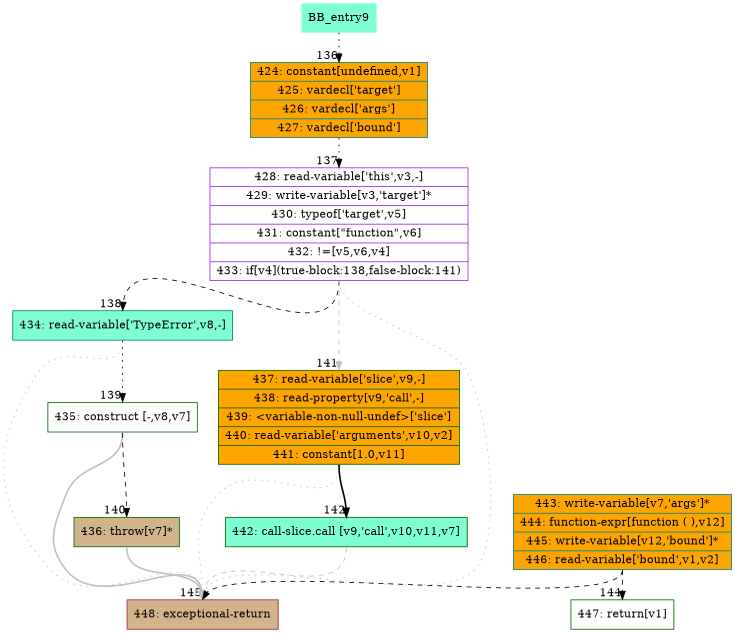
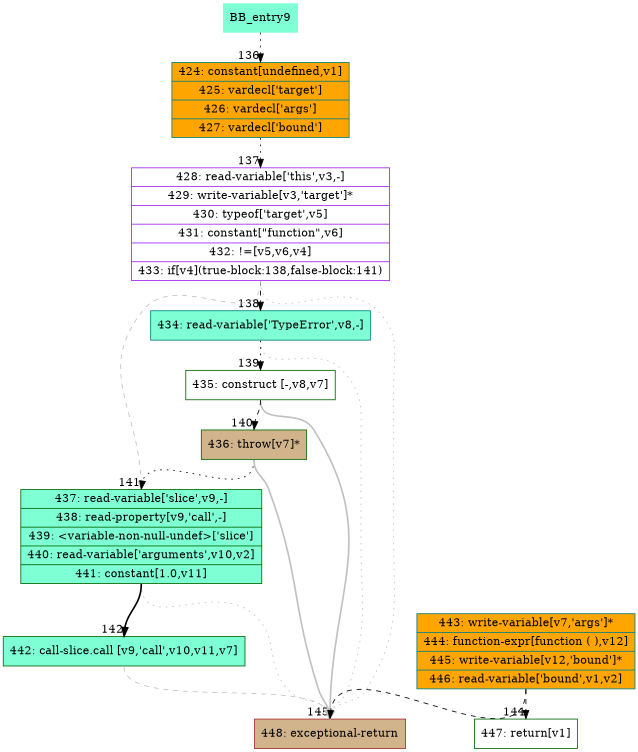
(339, 417) -> (141, 537)
none -> (202, 475)
